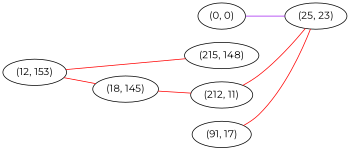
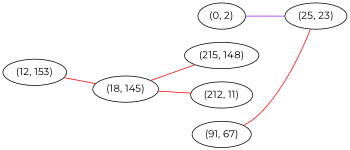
(222, 16) -> (222, 16)
(277, 60) -> none
(126, 64) -> (173, 73)
(222, 134) -> (222, 134)
